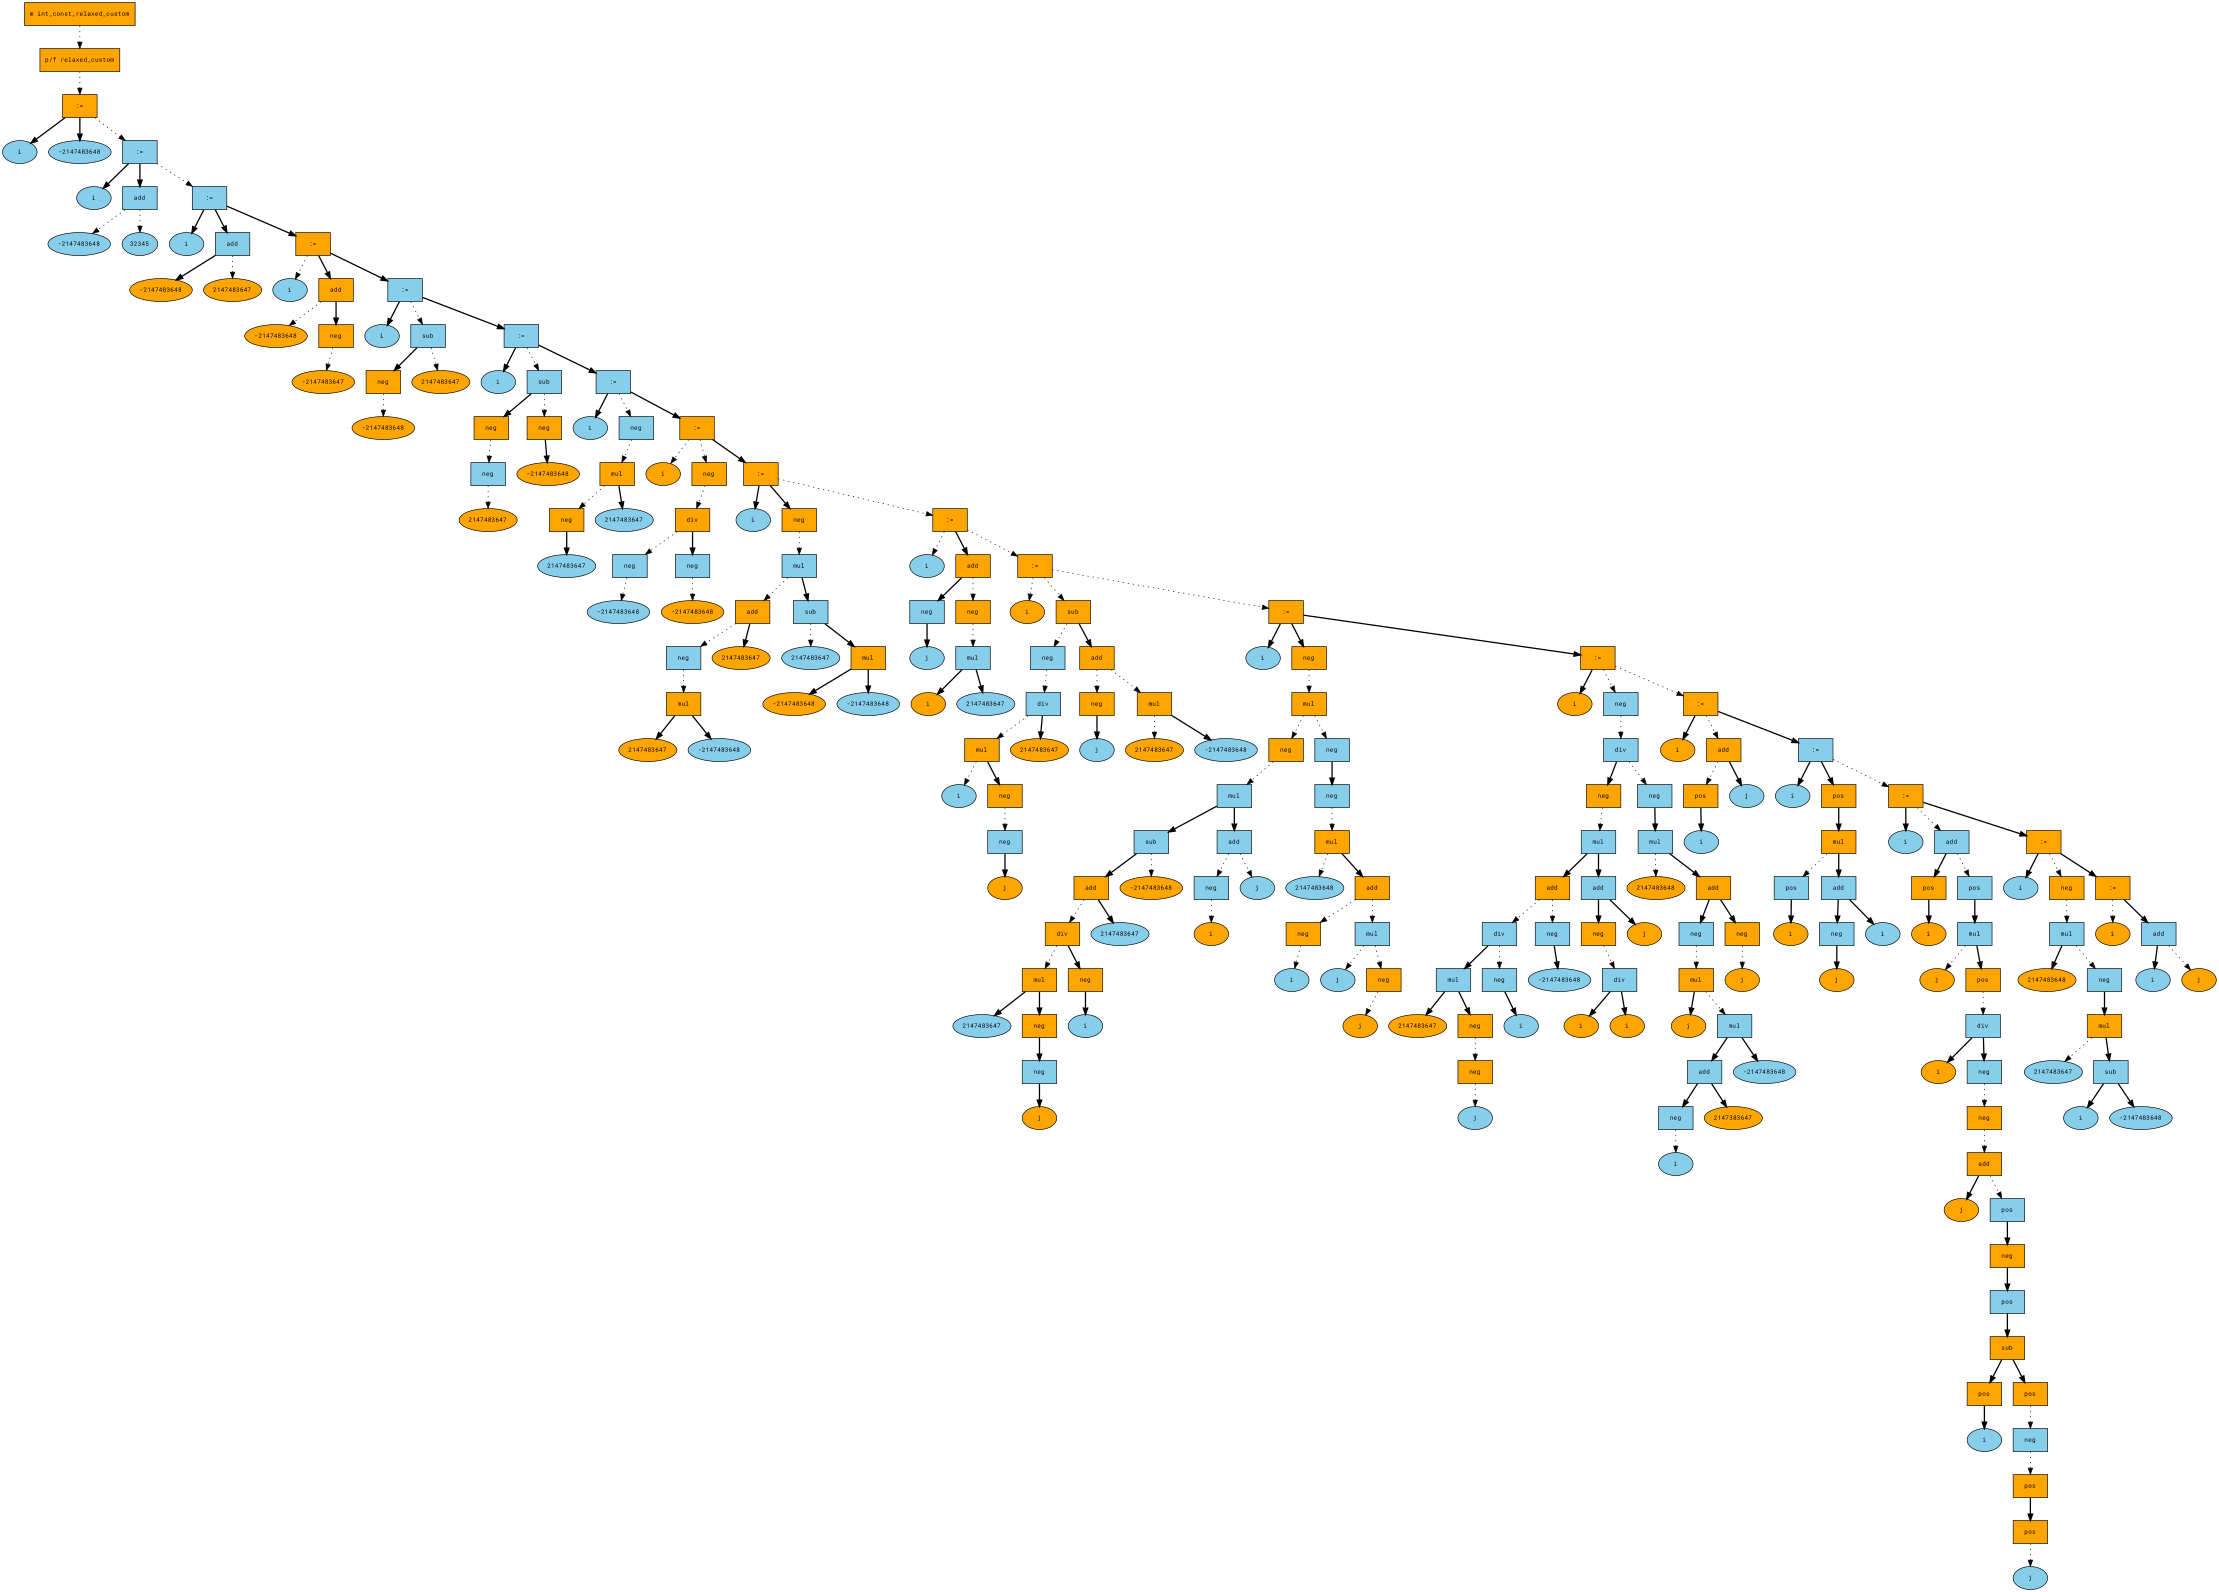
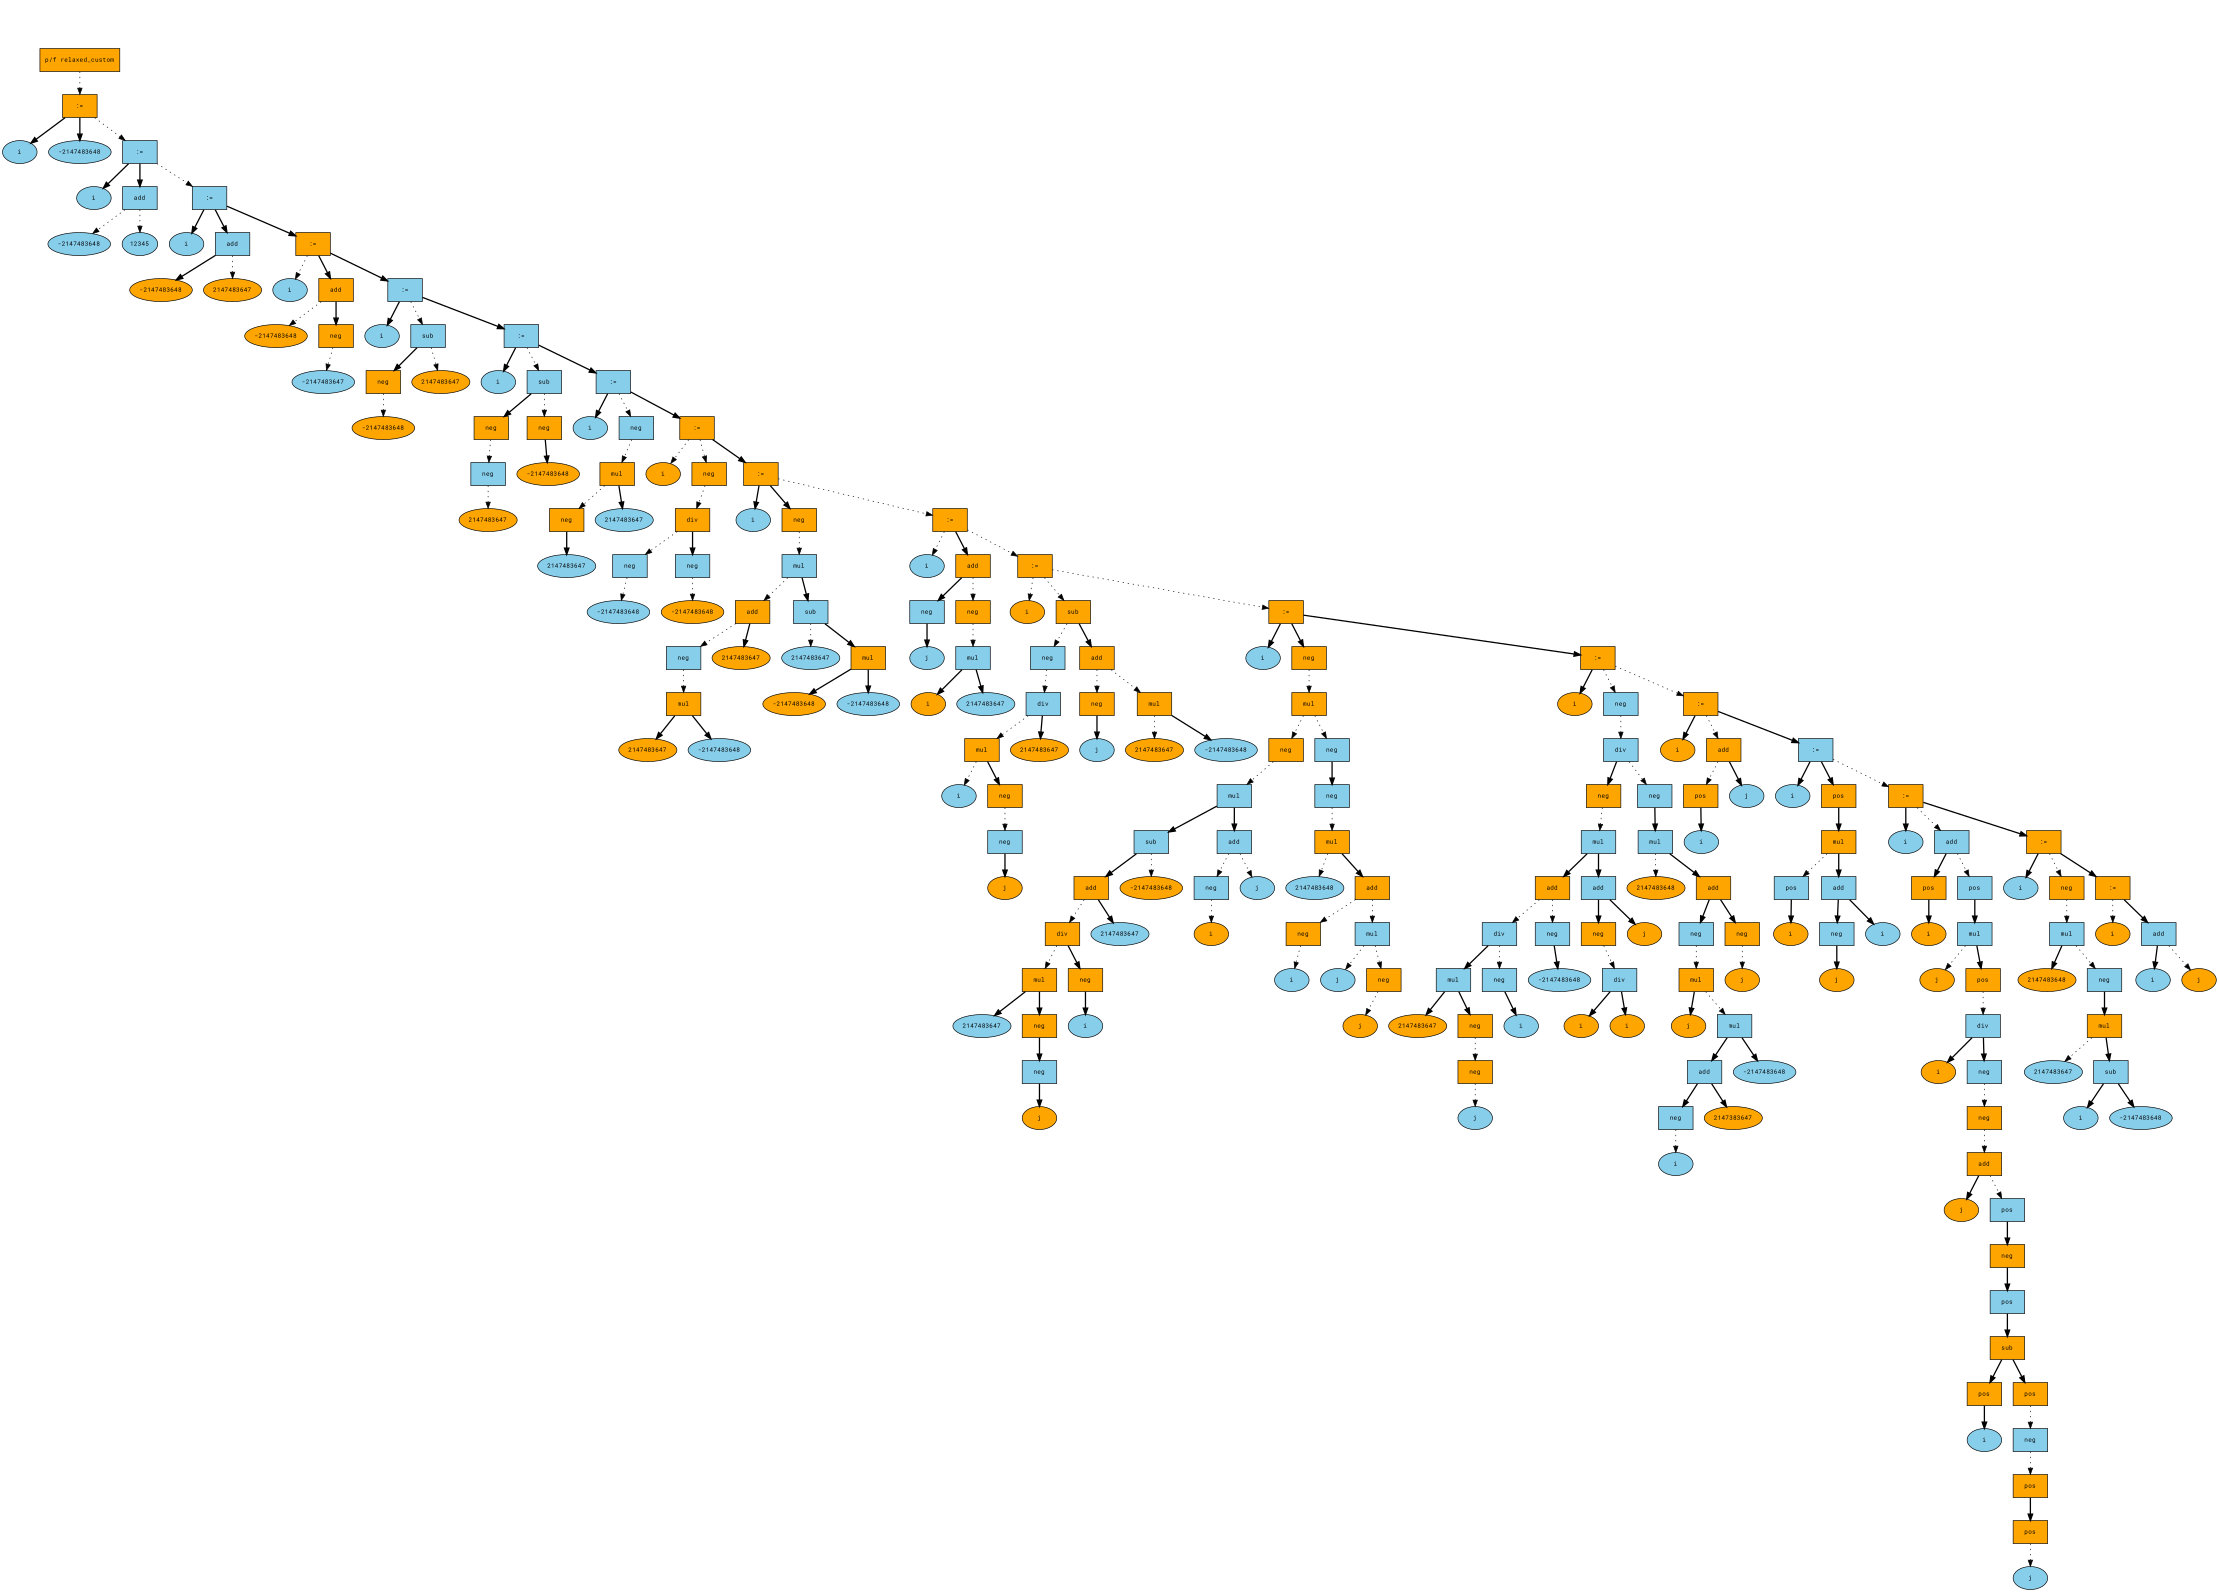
(80, 14) -> none
(140, 244) -> (140, 244)
(323, 382) -> (323, 382)
